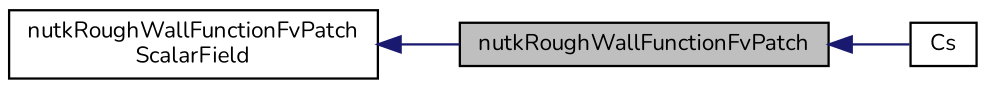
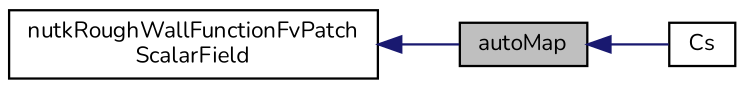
(644, 44) -> (524, 44)
